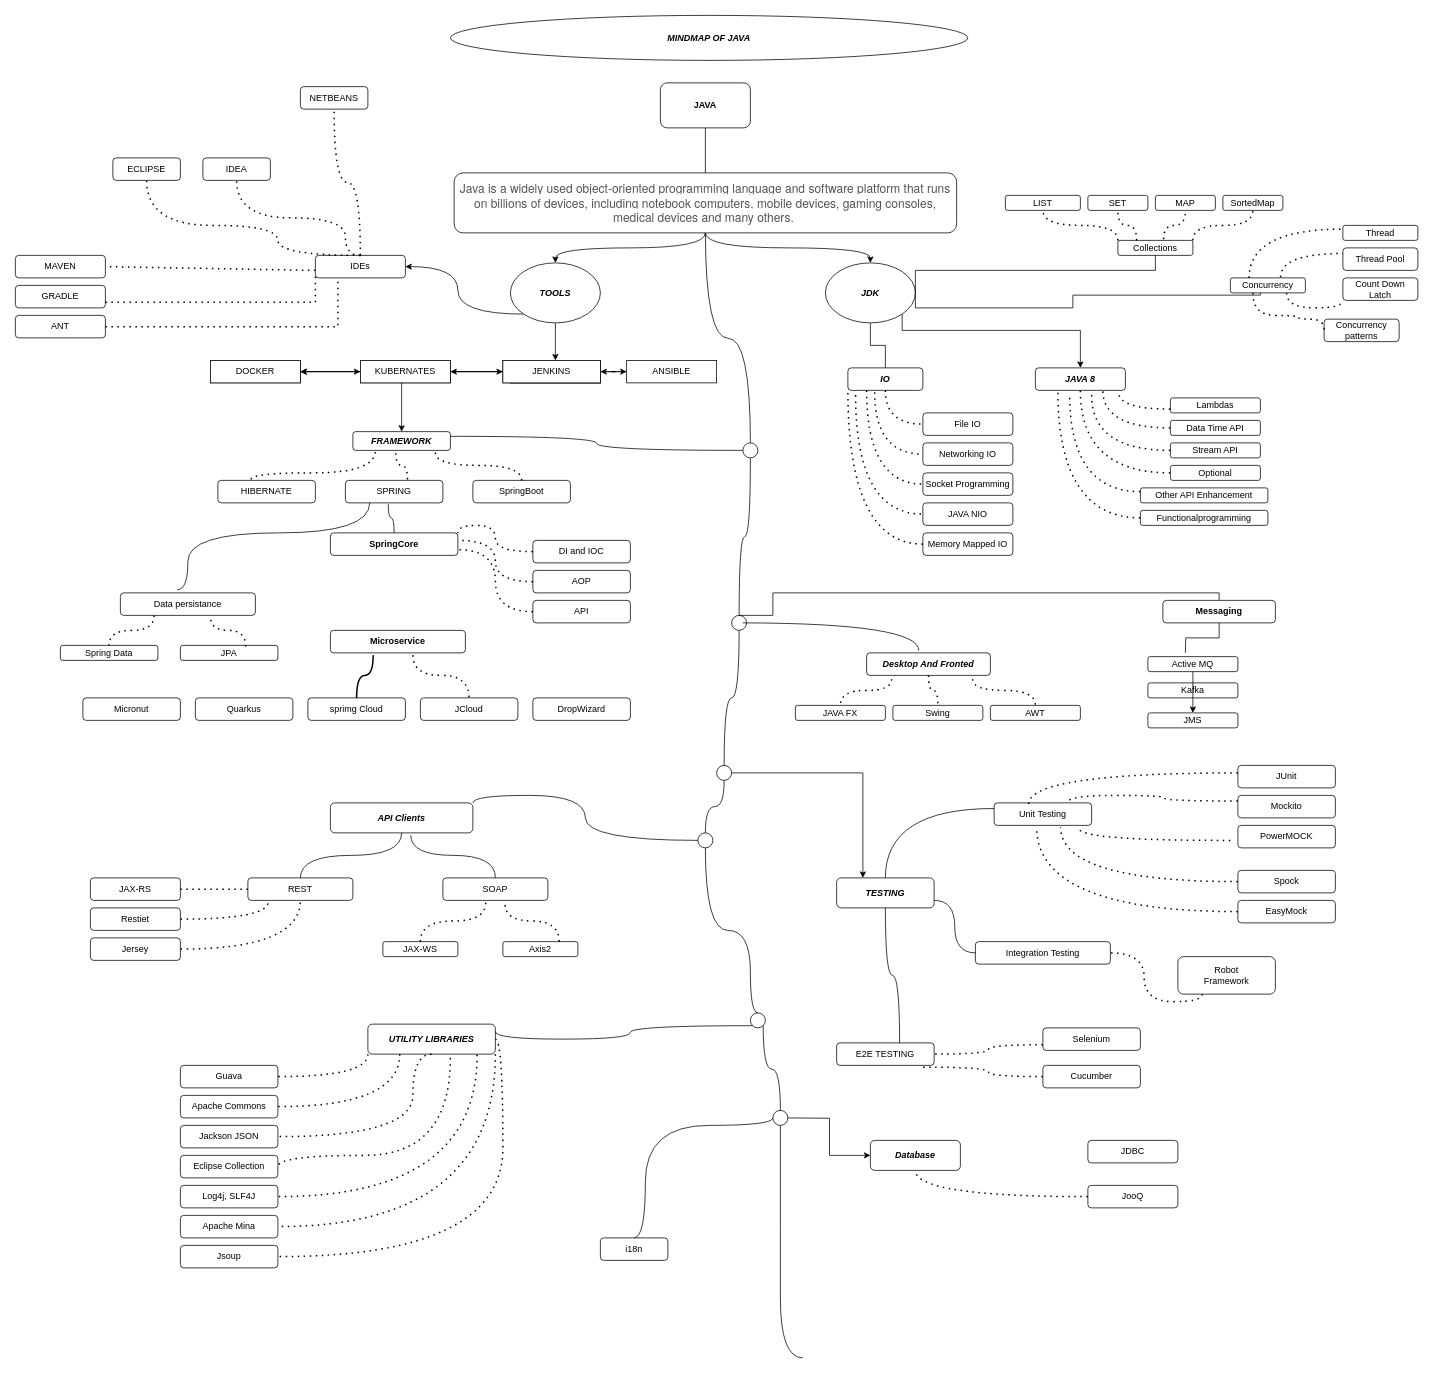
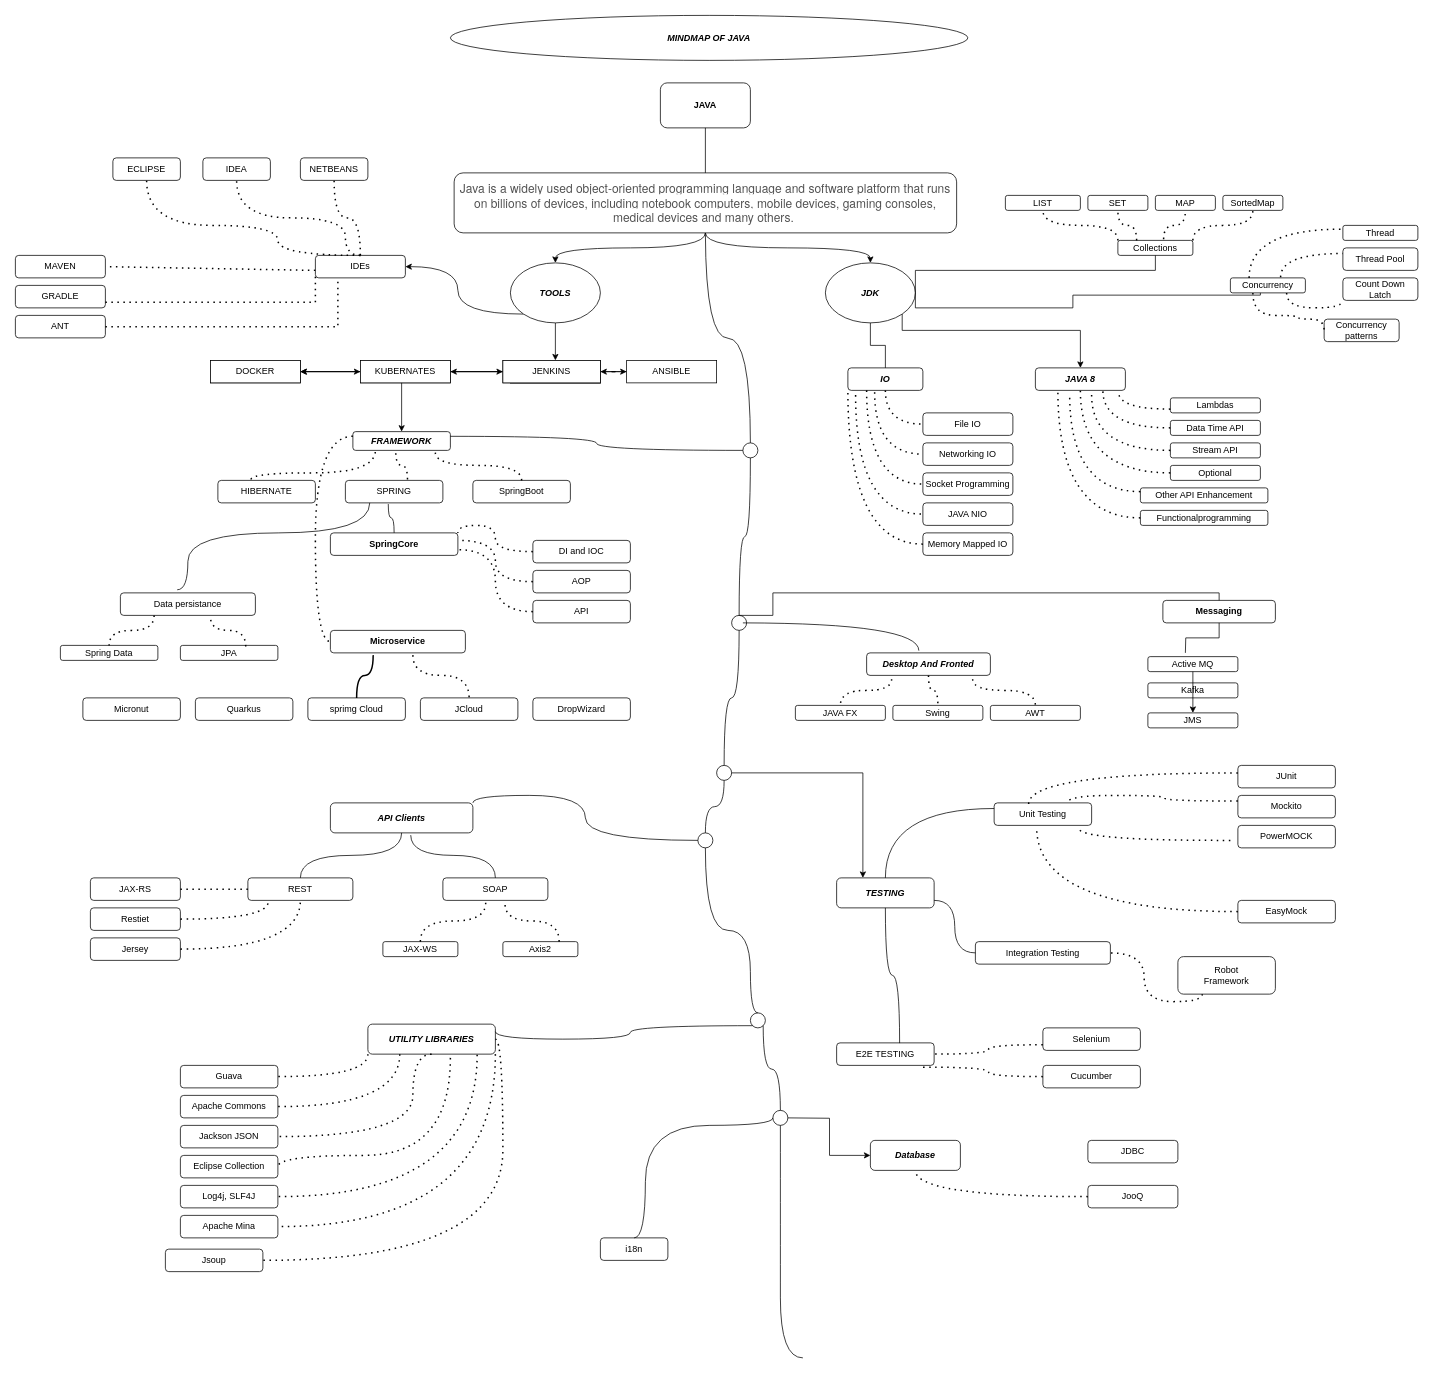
(334, 98) -> (334, 169)
none -> (315, 533)
(1139, 875) -> none
(1287, 882) -> none
(229, 1257) -> (214, 1260)
